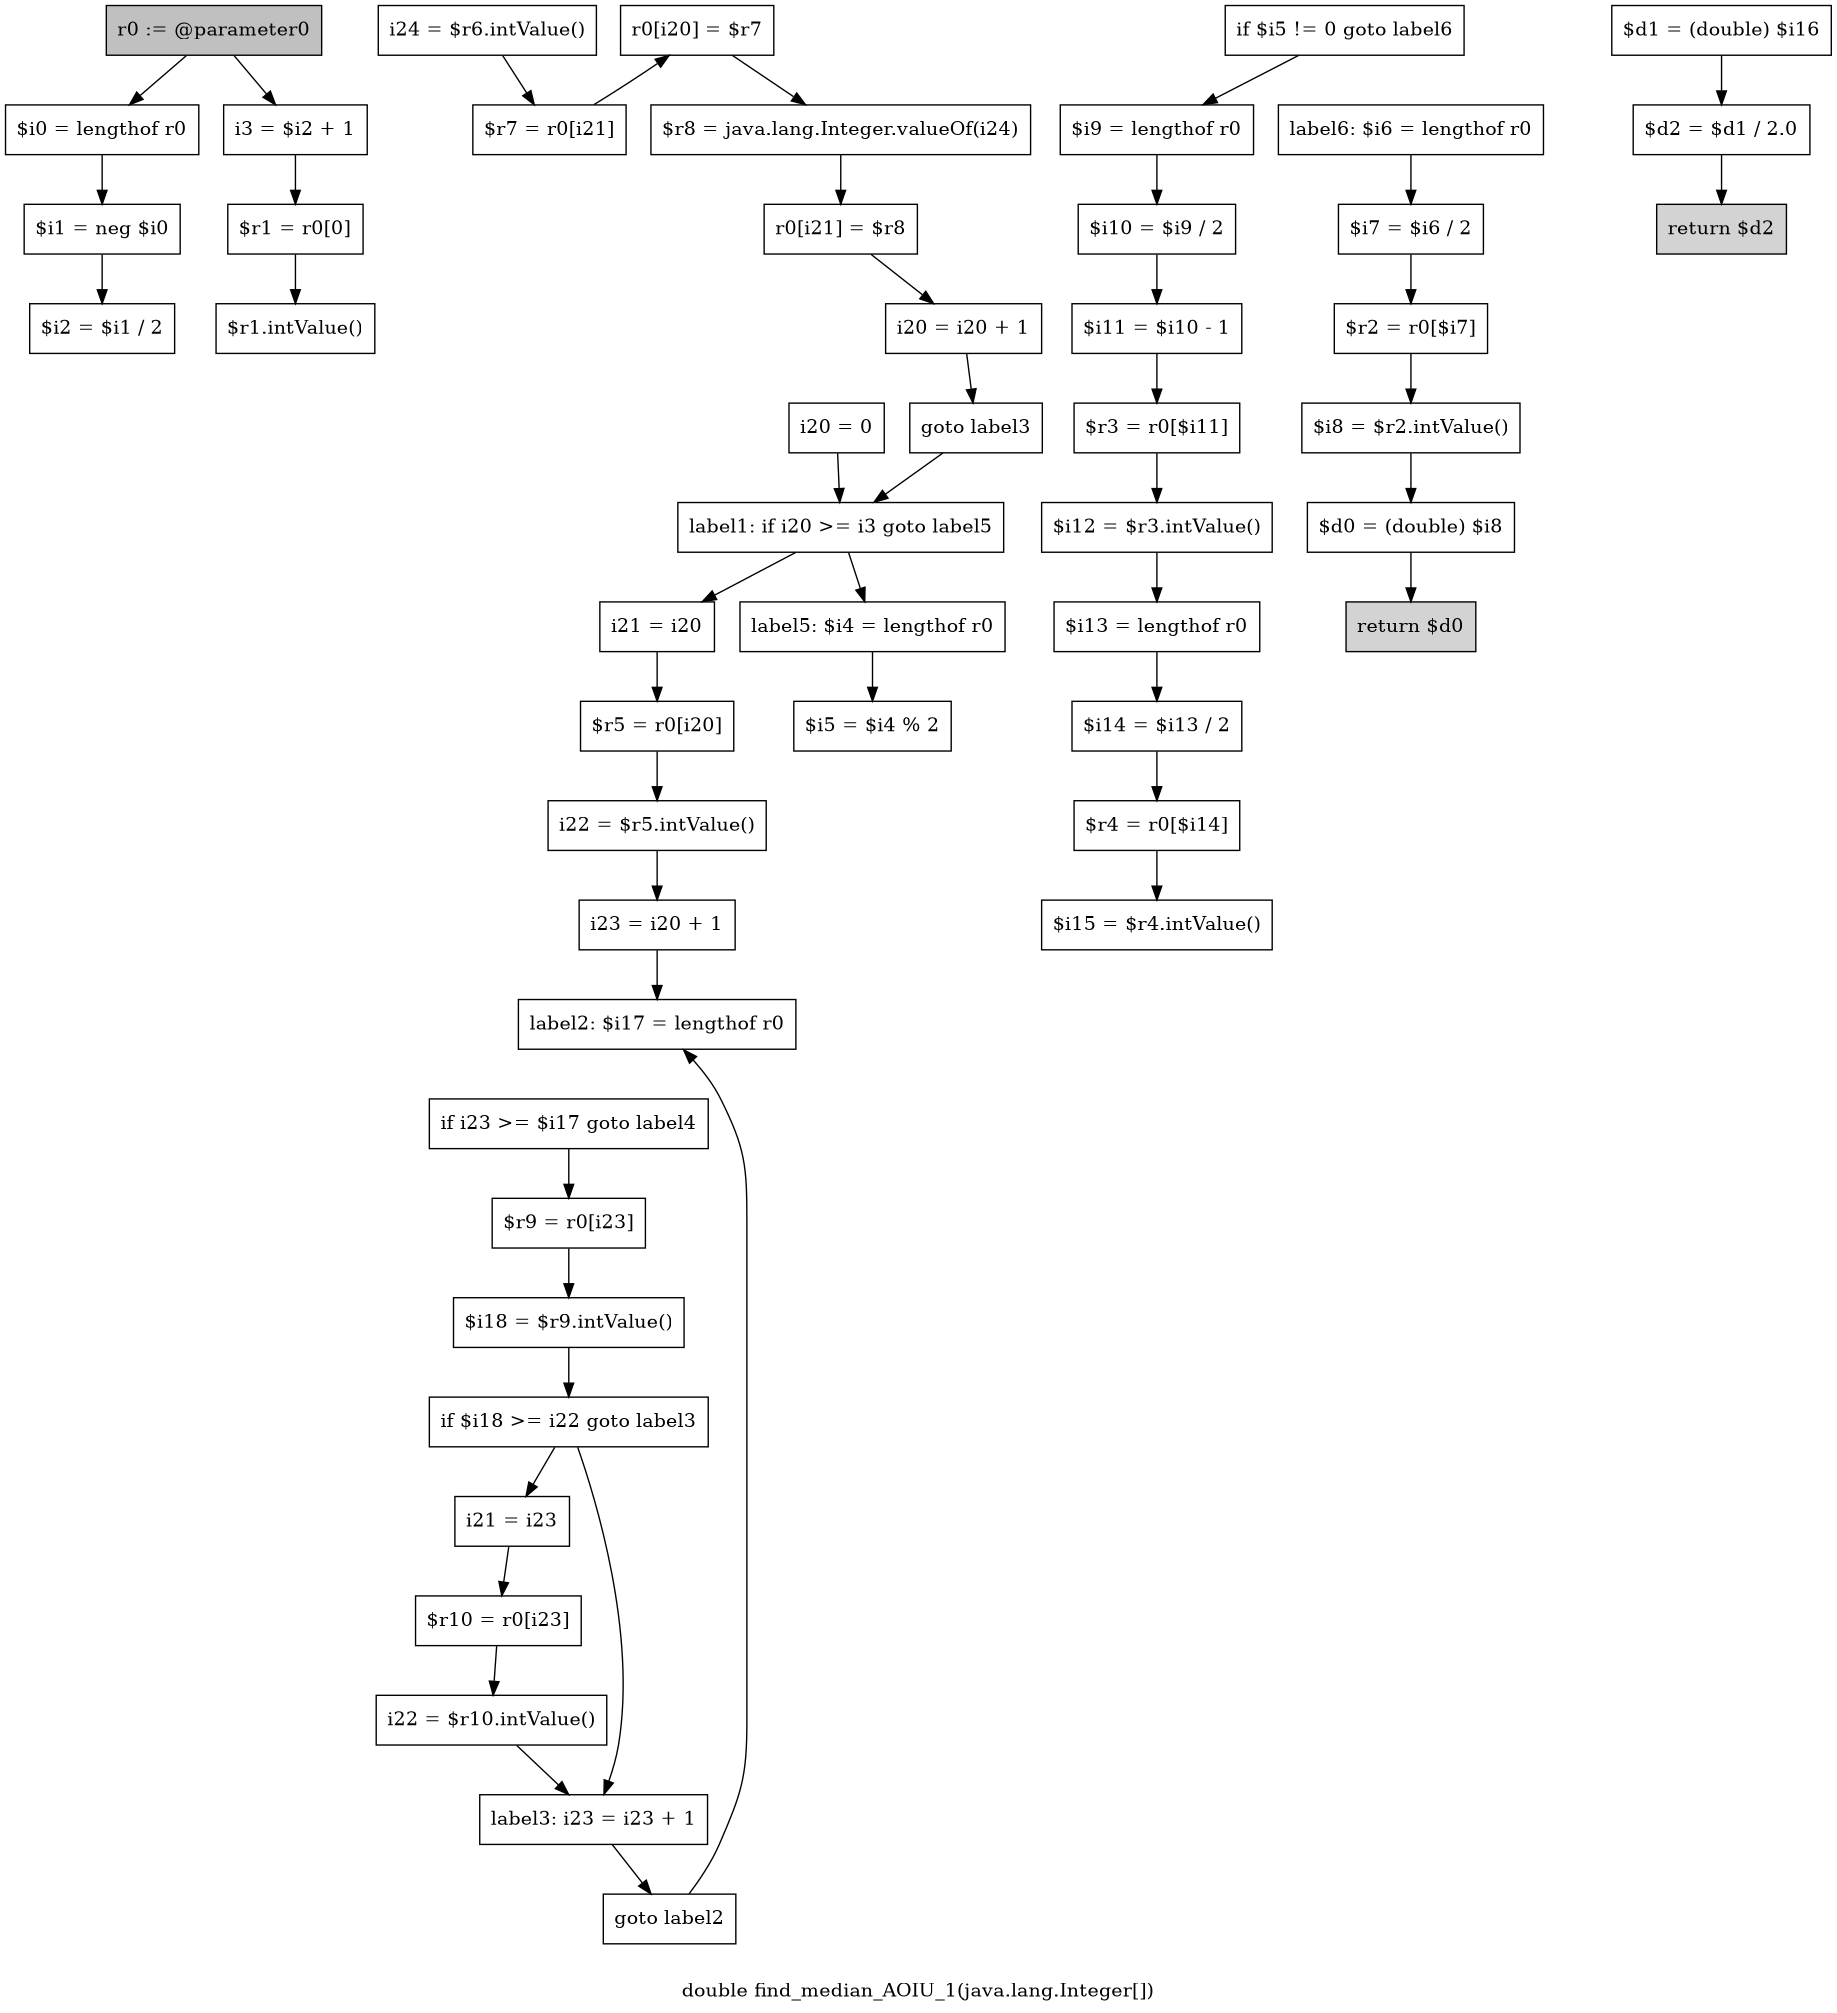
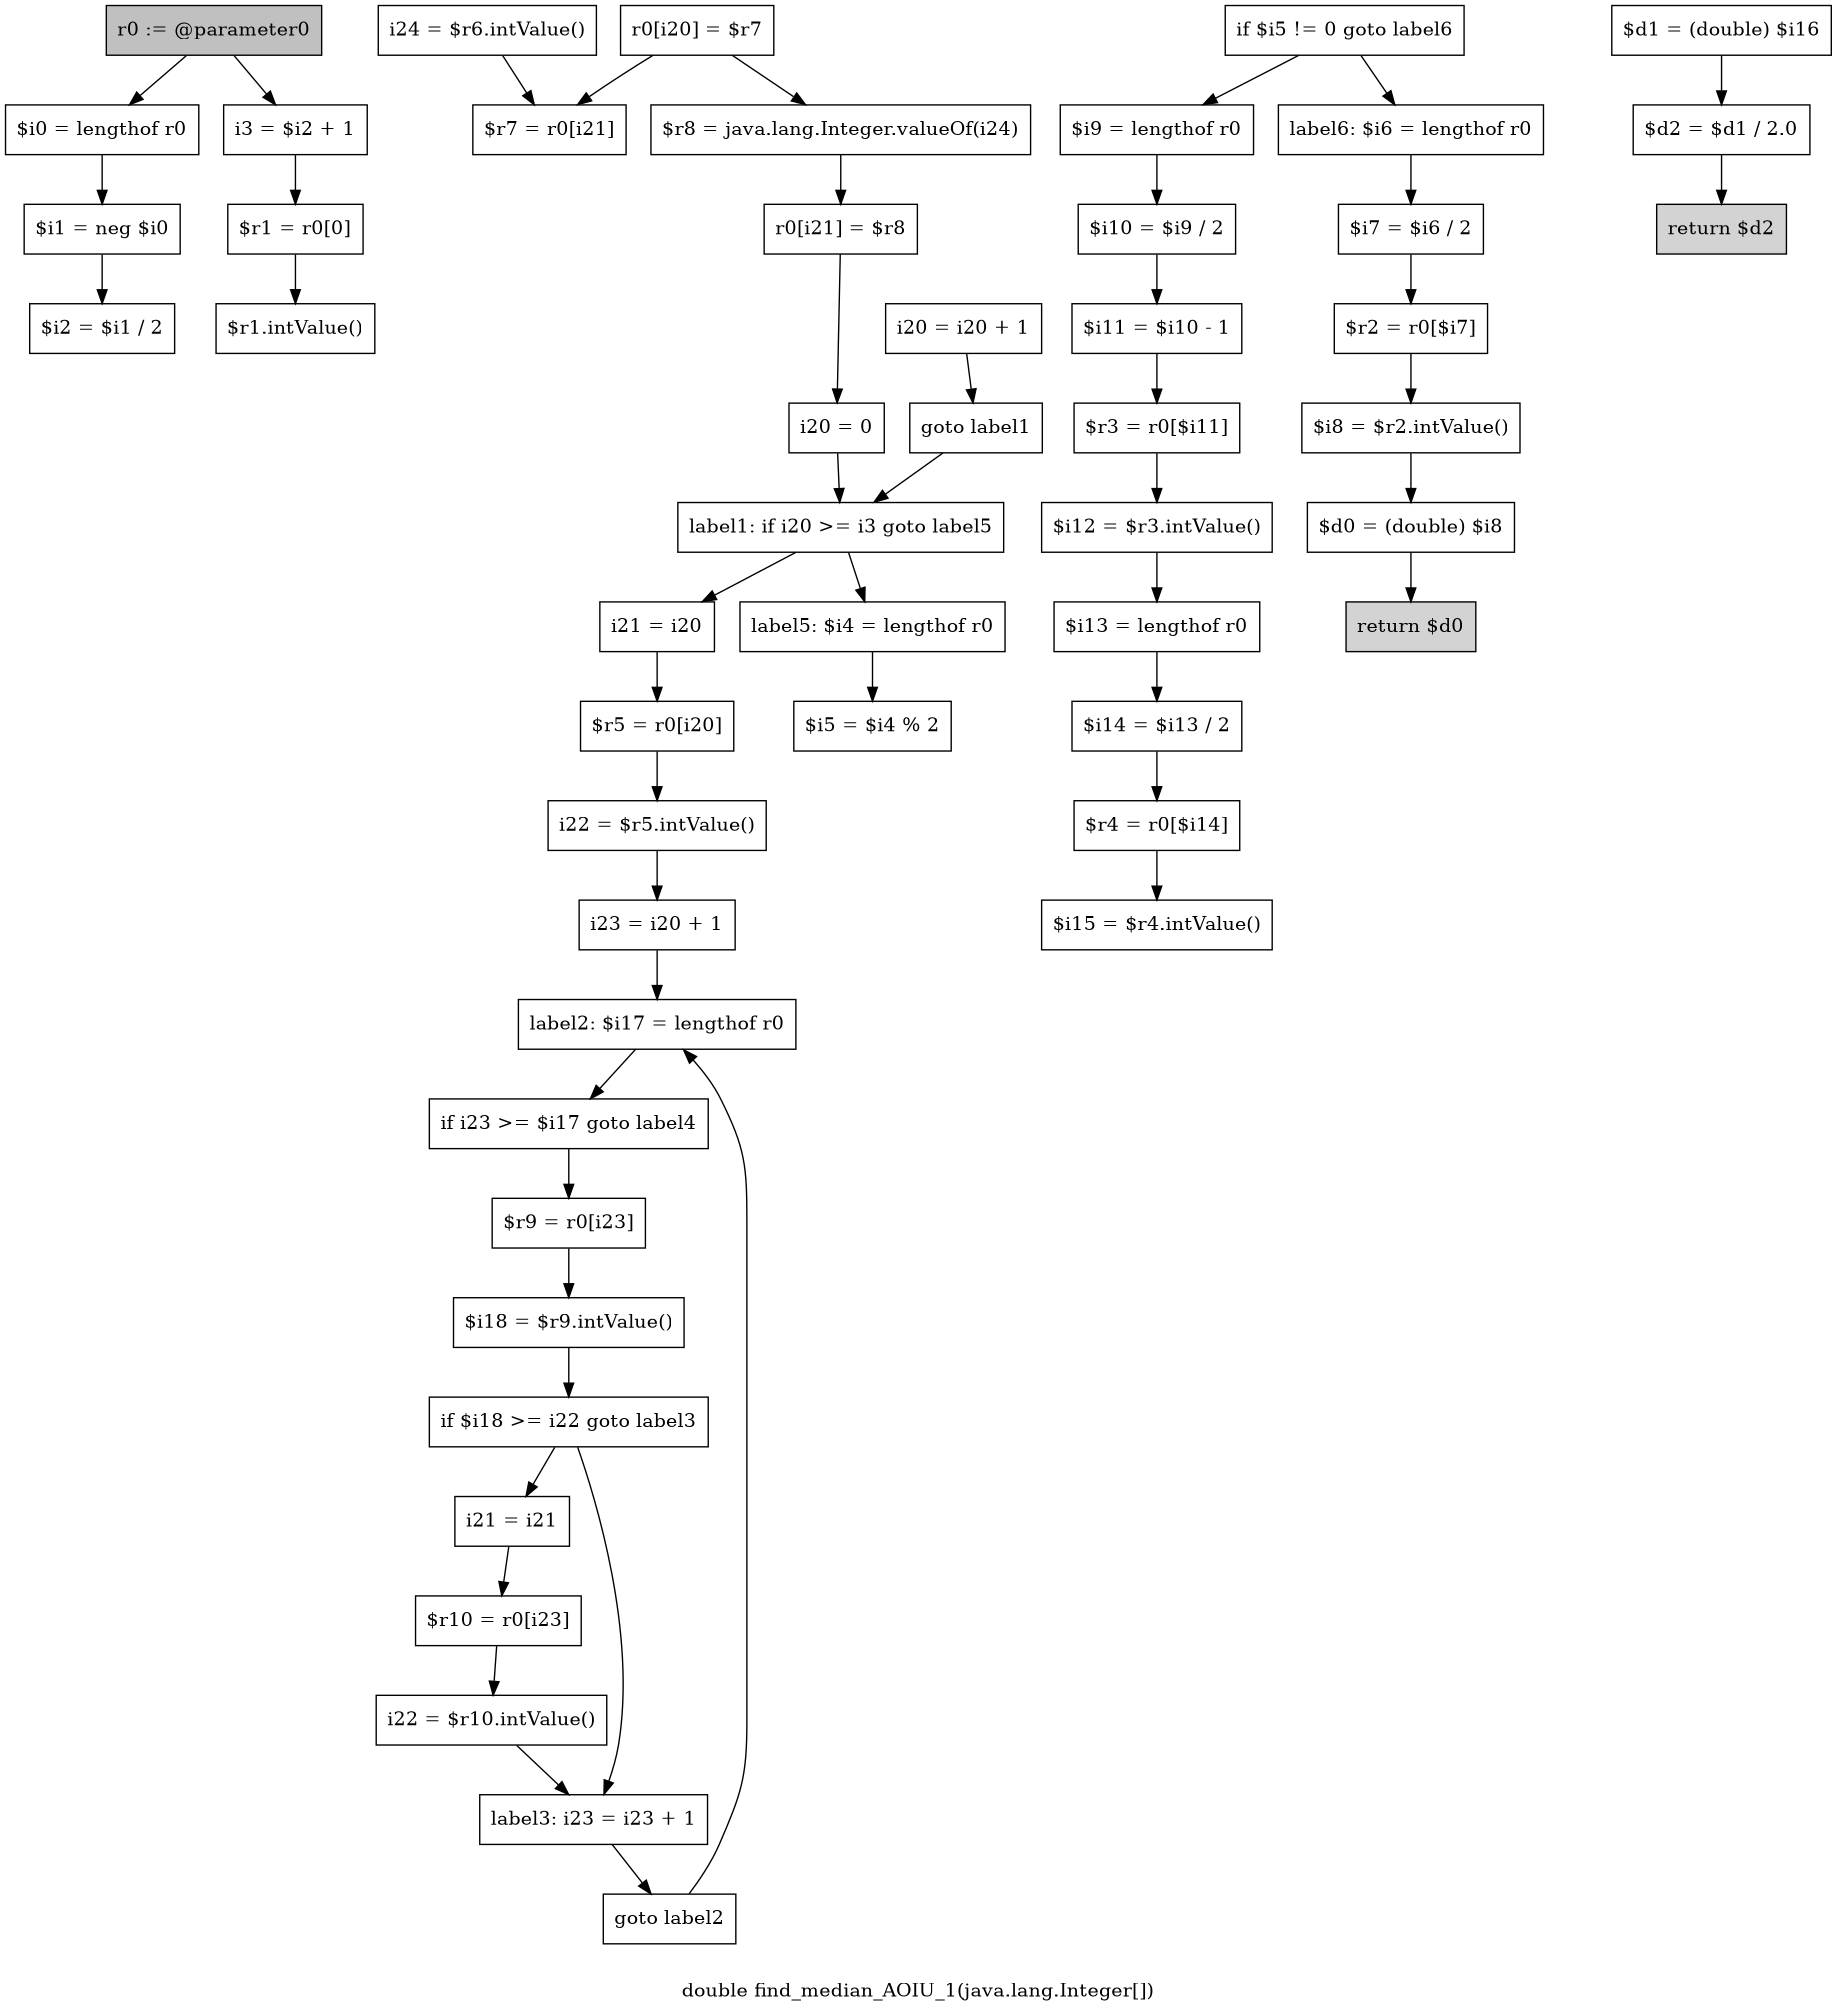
none -> (1374, 74)
(626, 84) -> (621, 76)
(897, 275) -> (839, 321)
(976, 428) -> (976, 428)
none -> (618, 1069)
(512, 1521) -> (512, 1521)
